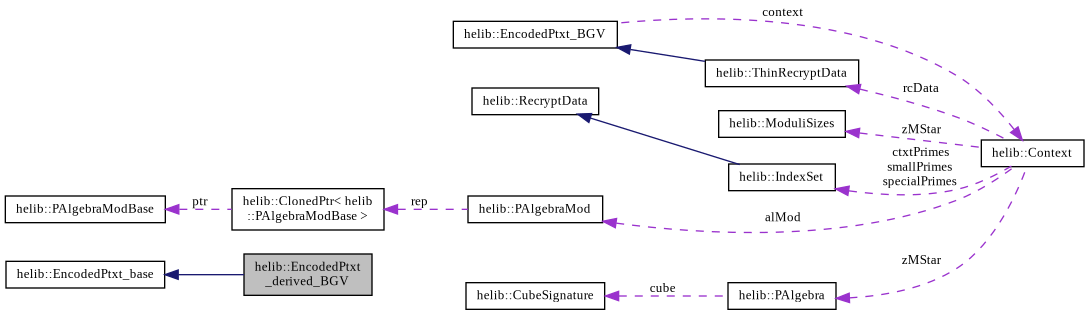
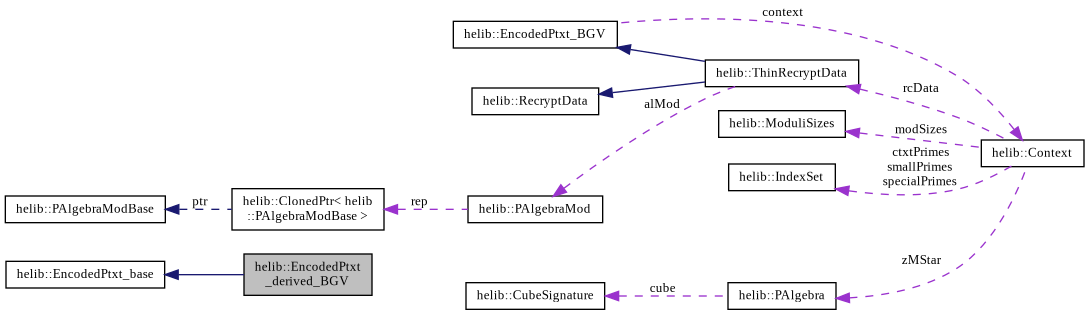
(920, 130) -> (920, 130)
(665, 141) -> (659, 87)
(206, 209) -> (206, 209)
(822, 229) -> (647, 131)
